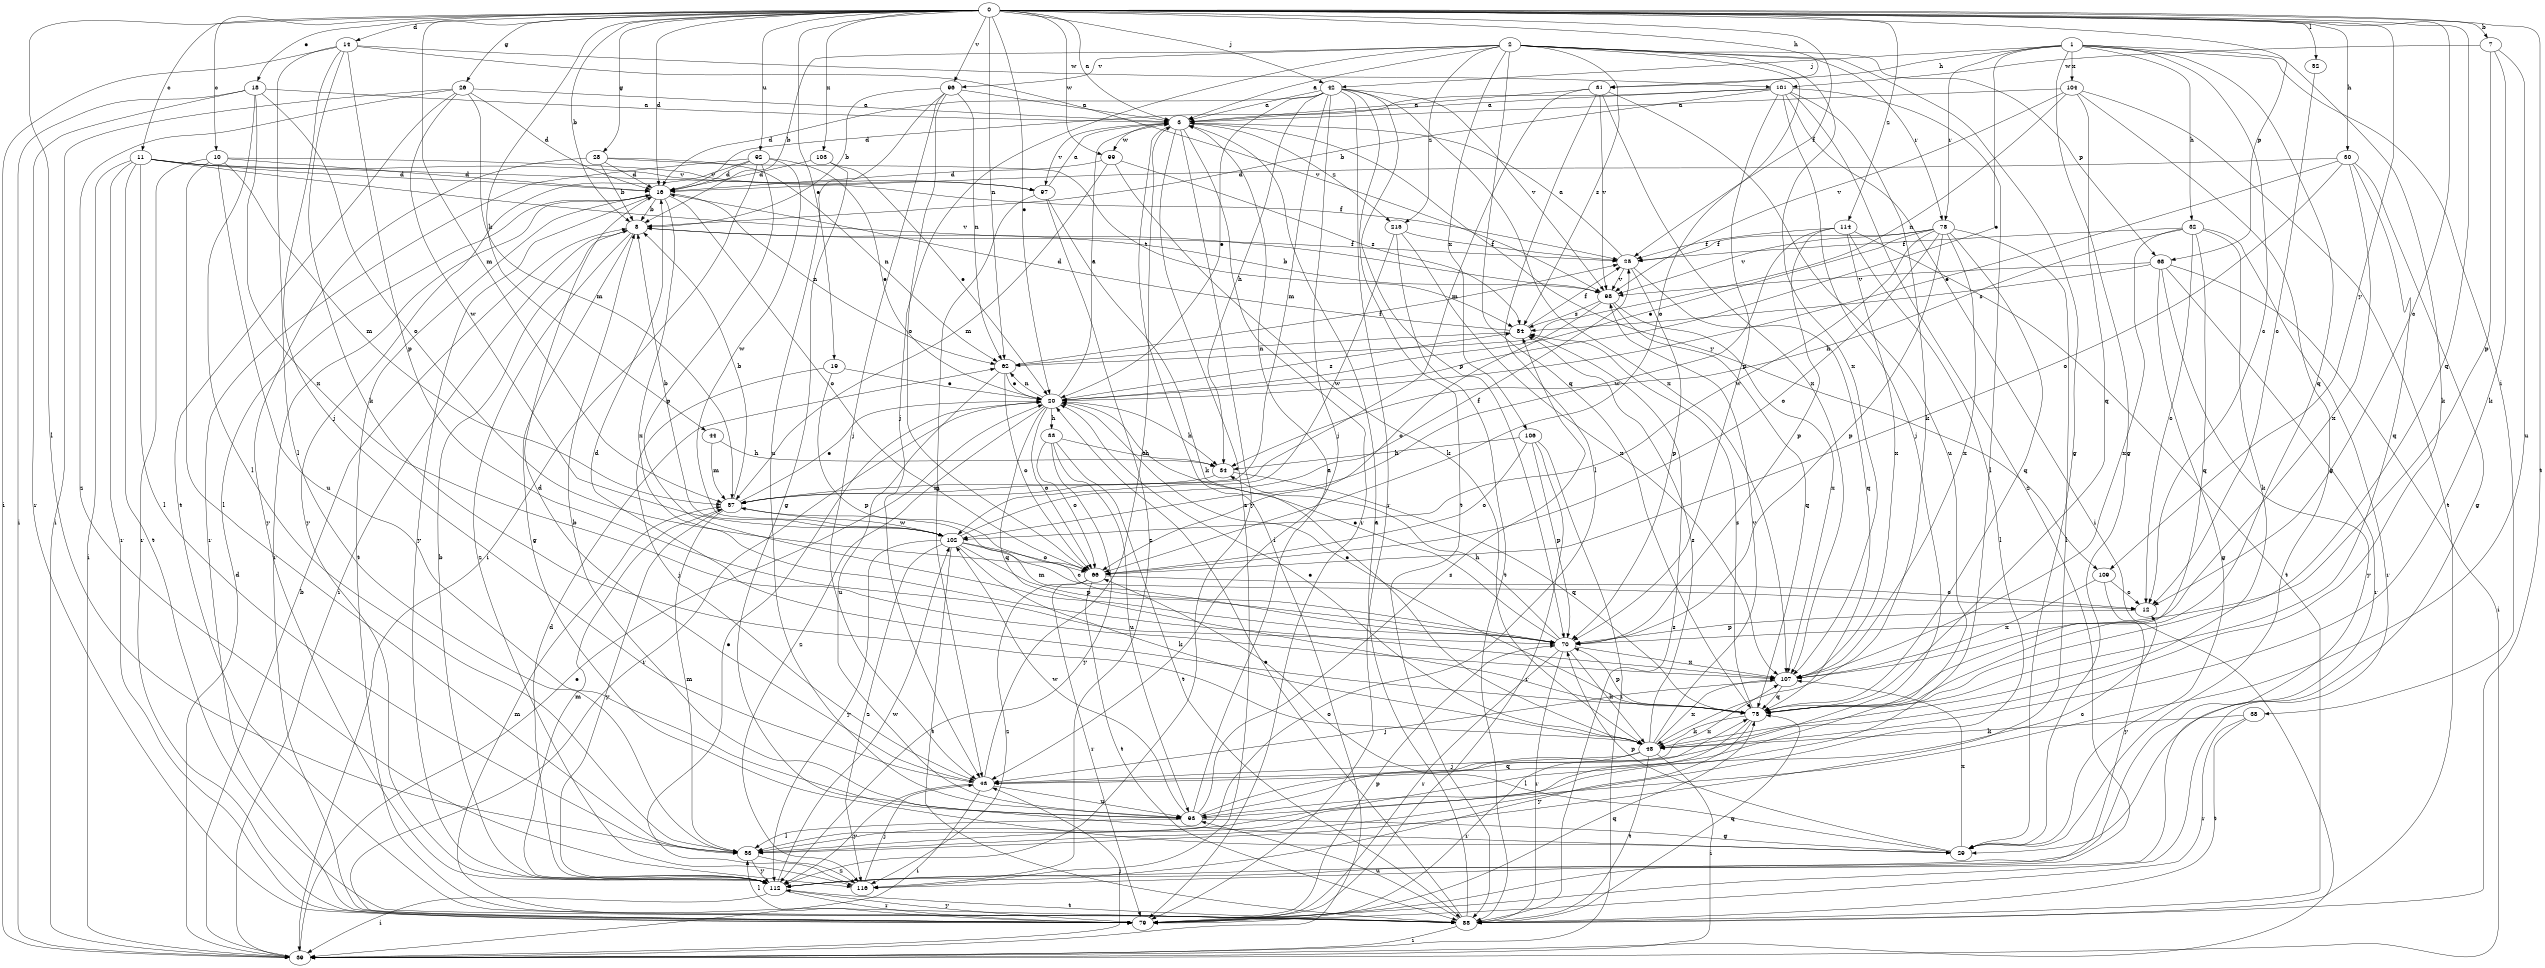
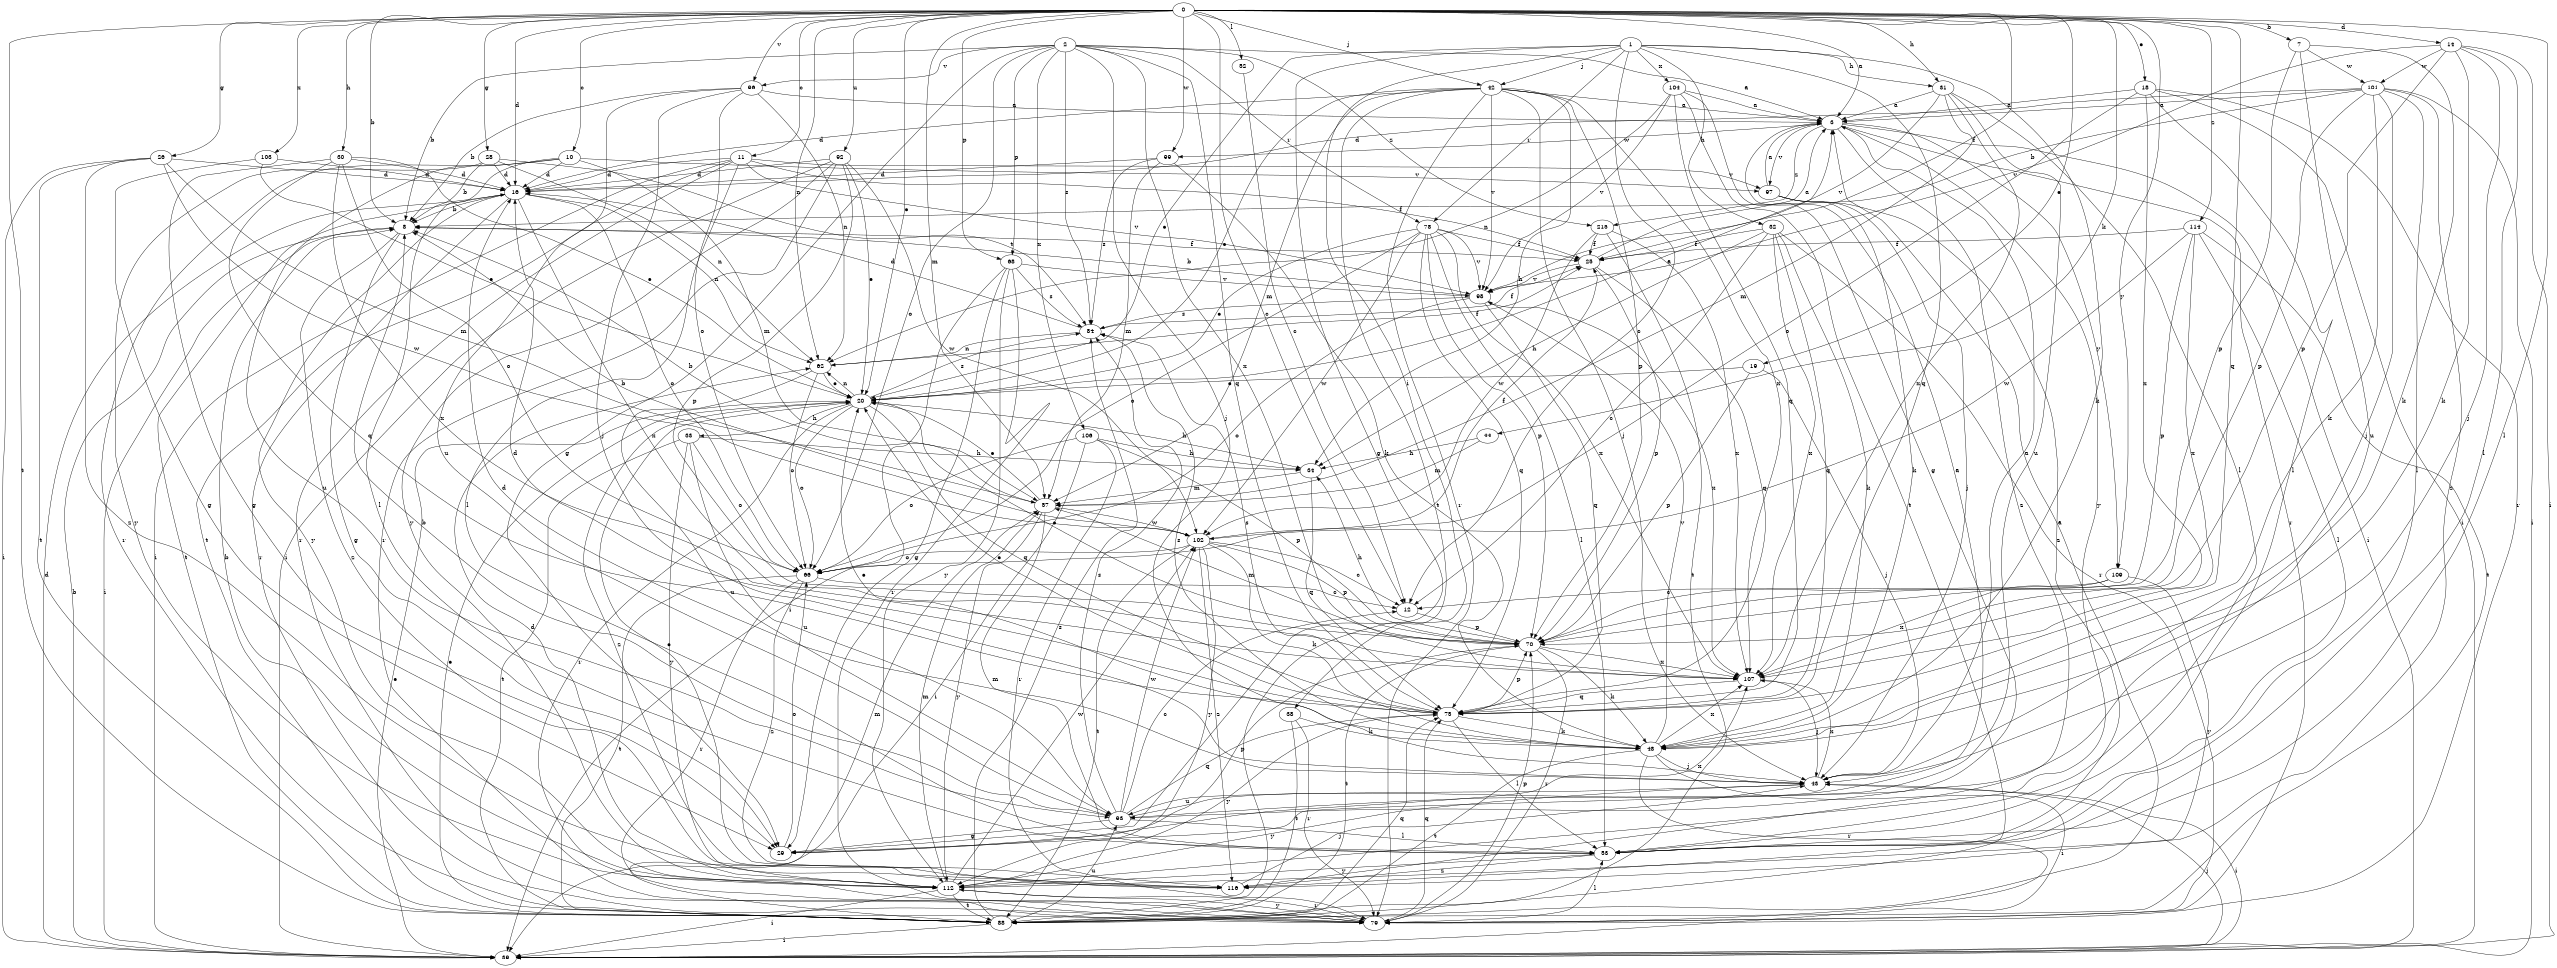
(819, 105) -> none
(1537, 784) -> (1347, 784)
